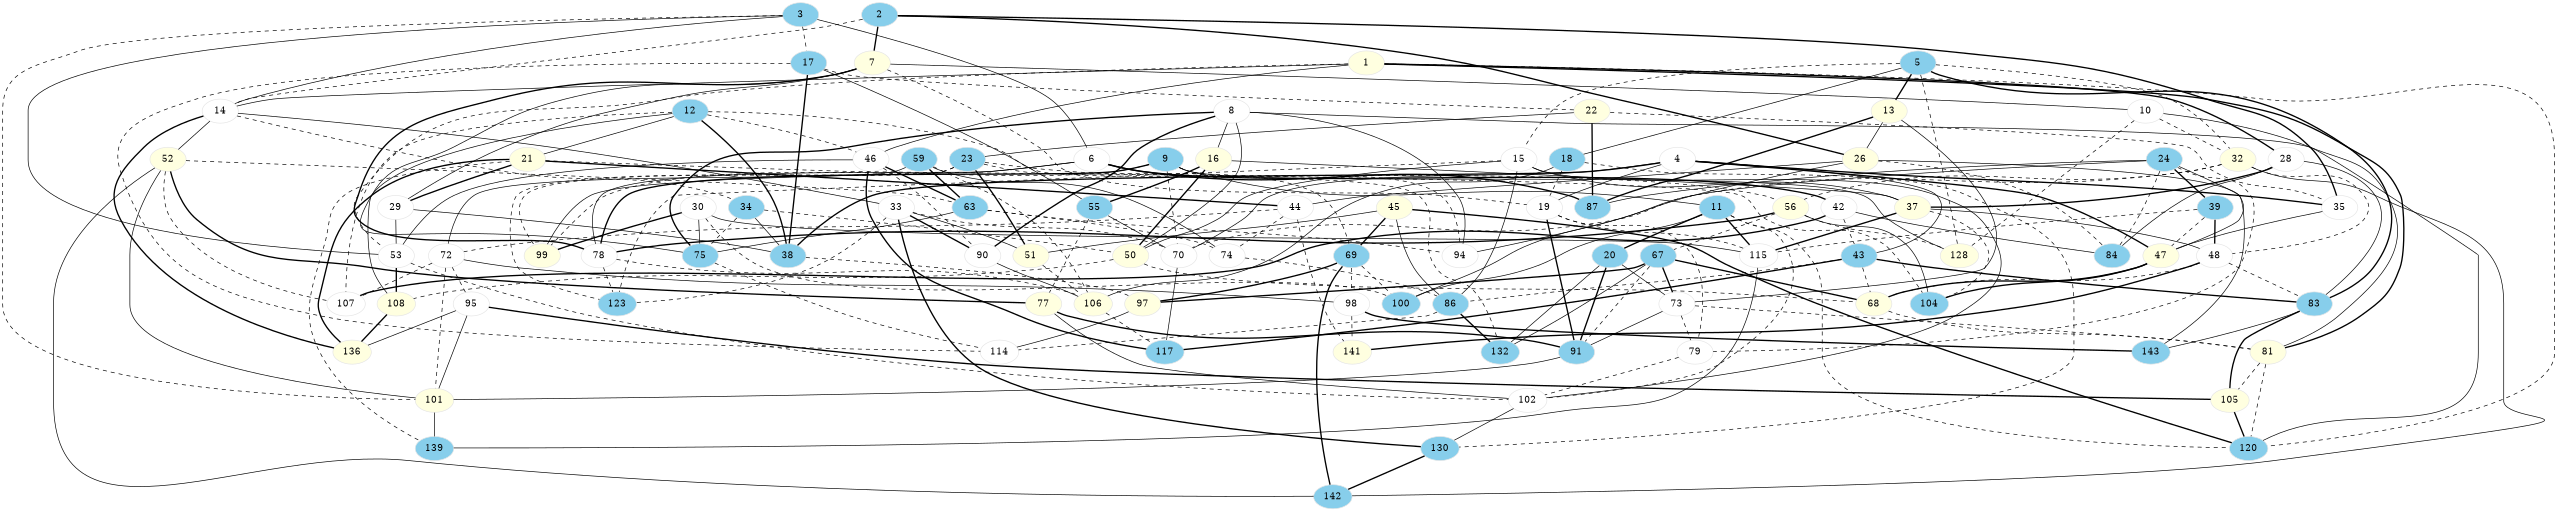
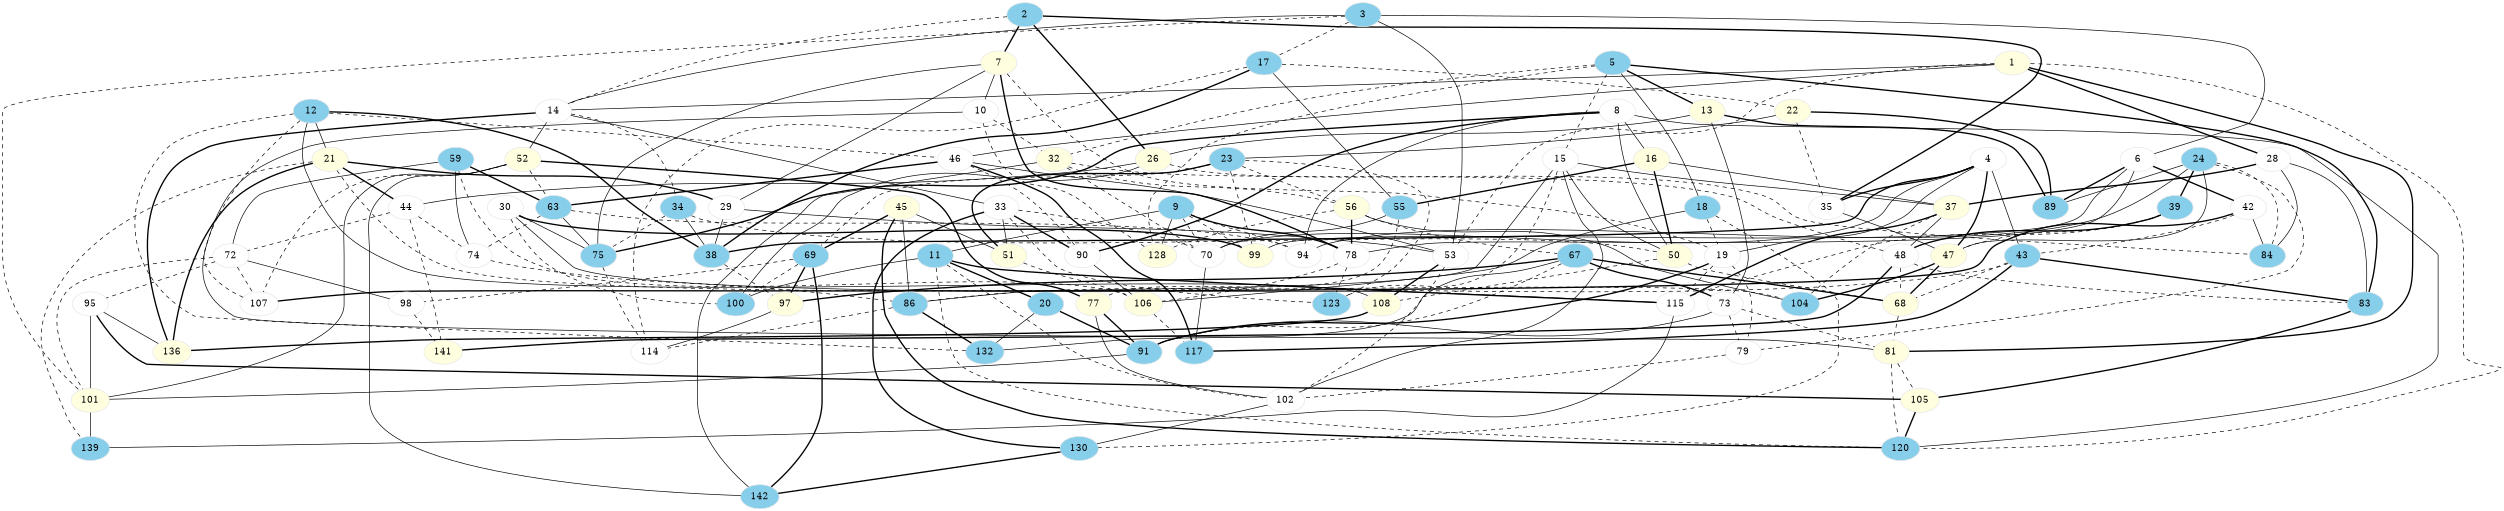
(1593, 208) -> (2051, 208)
(1643, 280) -> none
(2151, 352) -> none
